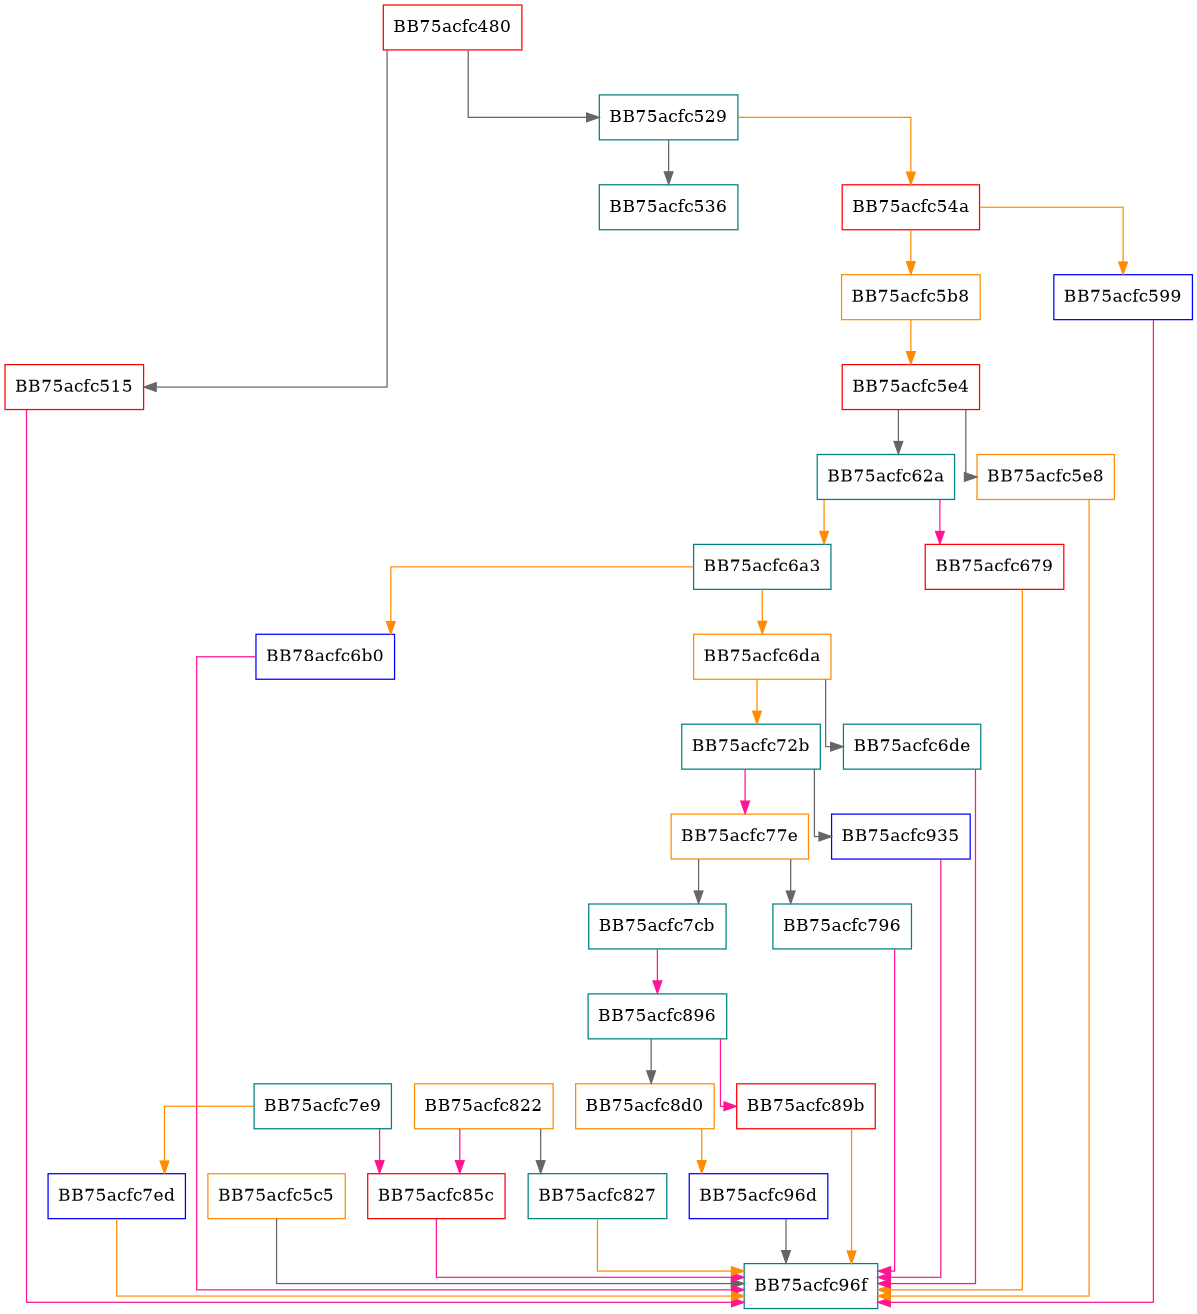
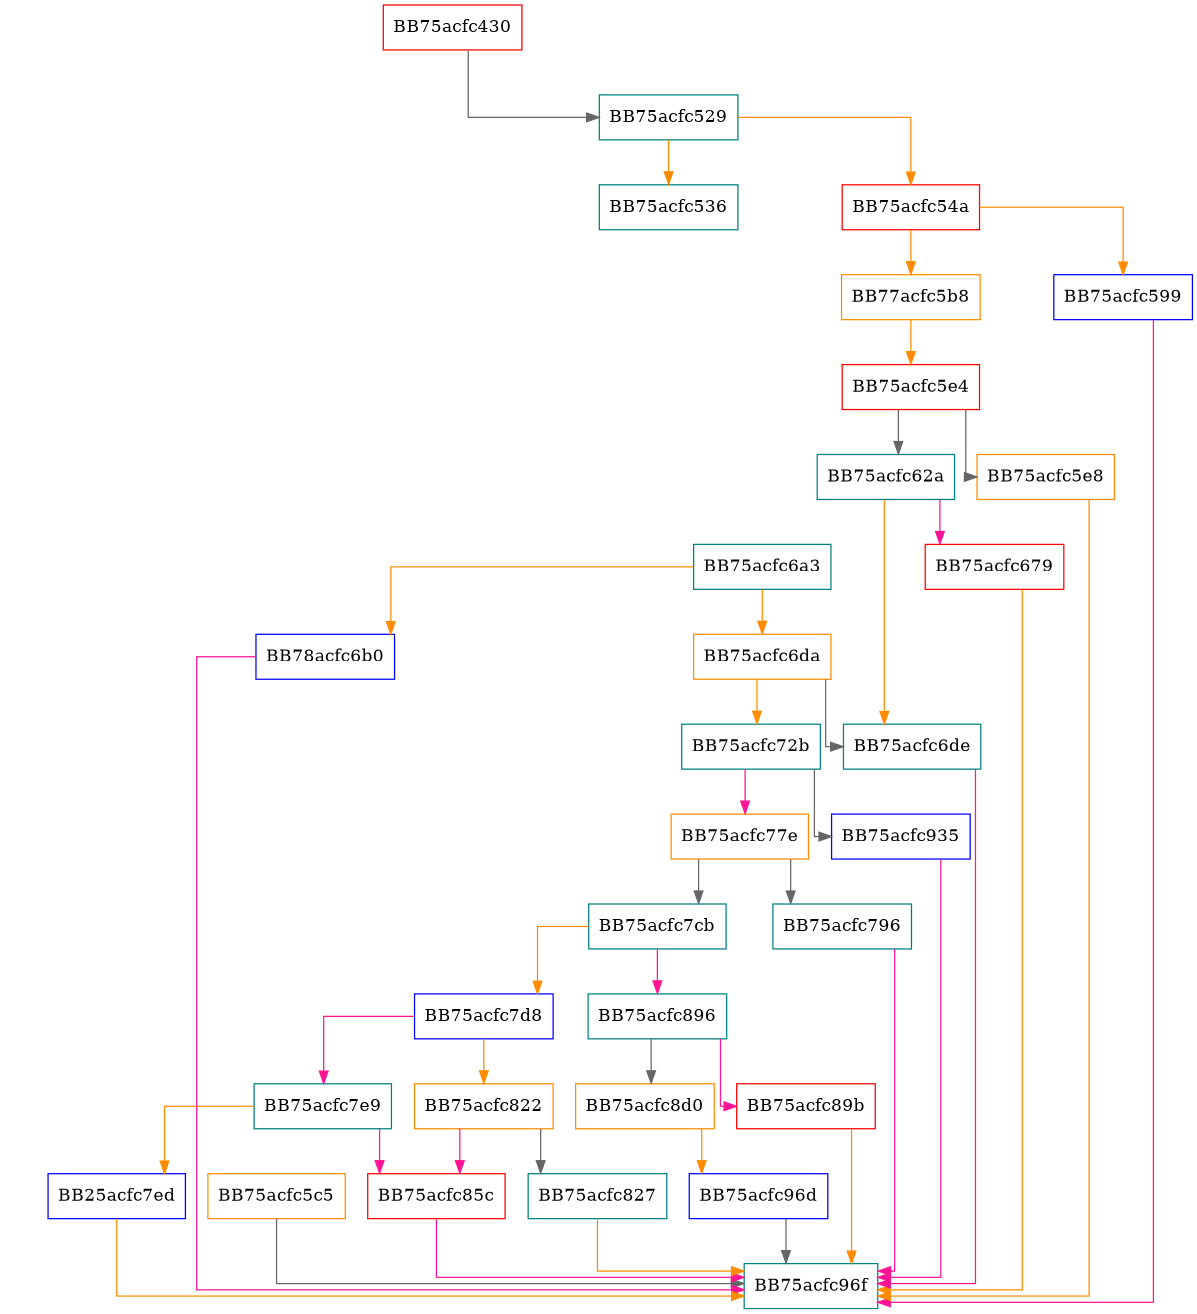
(453, 27) -> (453, 27)
(669, 156) -> (669, 156)
(911, 297) -> (911, 297)
(74, 387) -> none
(824, 516) -> (884, 606)
none -> (484, 1016)
(117, 1196) -> (117, 1196)
